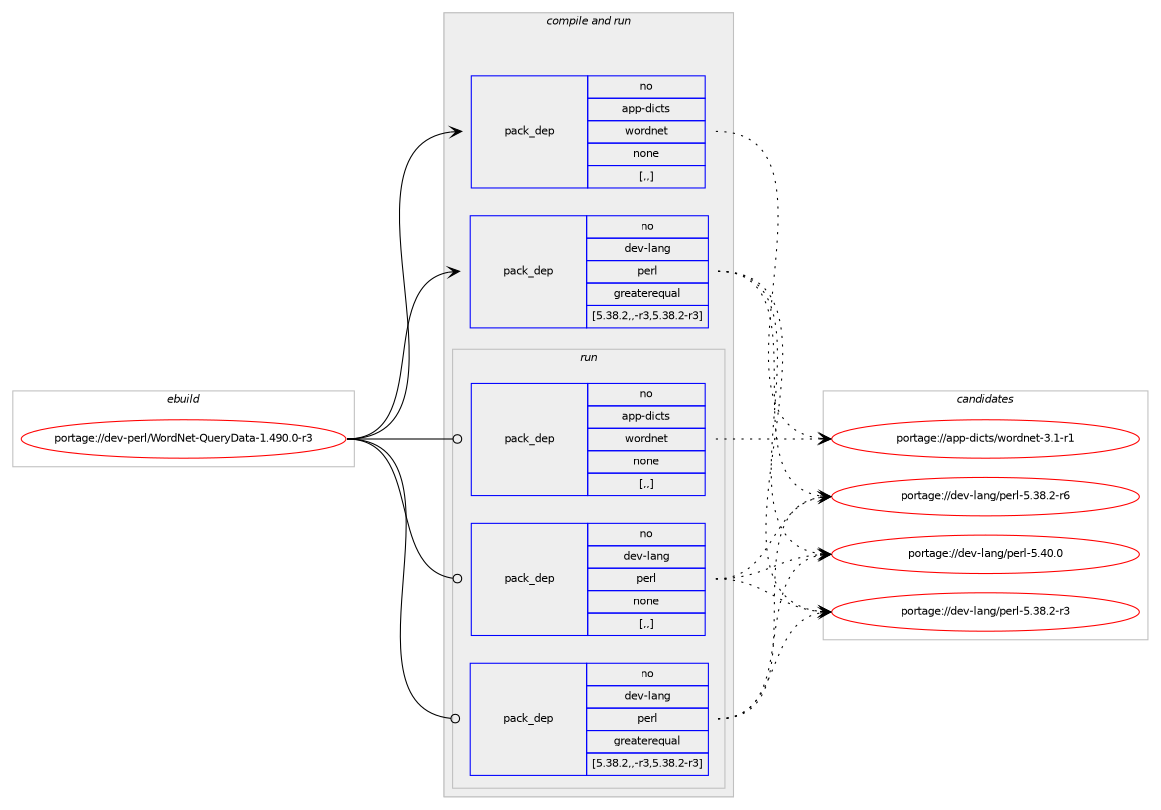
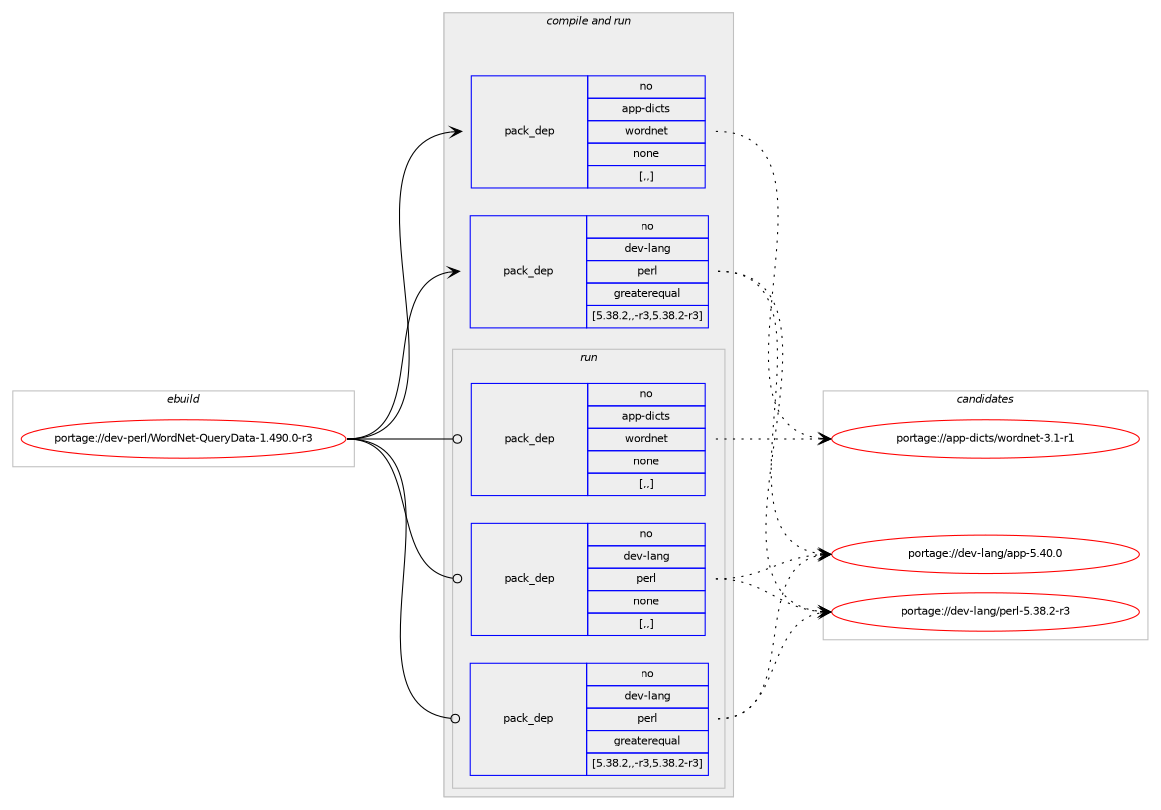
(986, 497) -> none
(986, 554) -> (986, 554)
